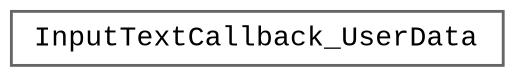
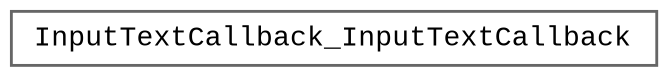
(257, 38) -> (334, 38)
